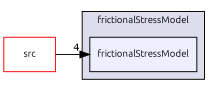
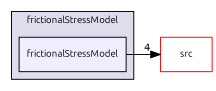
(68, 54) -> (140, 54)
